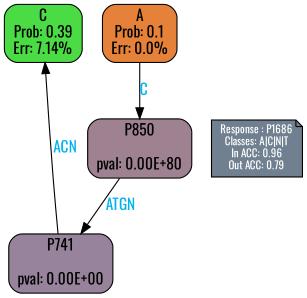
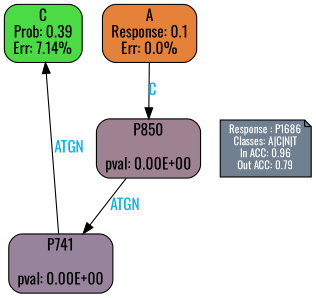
(140, 33) -> (150, 33)
(65, 148) -> (70, 148)
(140, 148) -> (148, 148)
